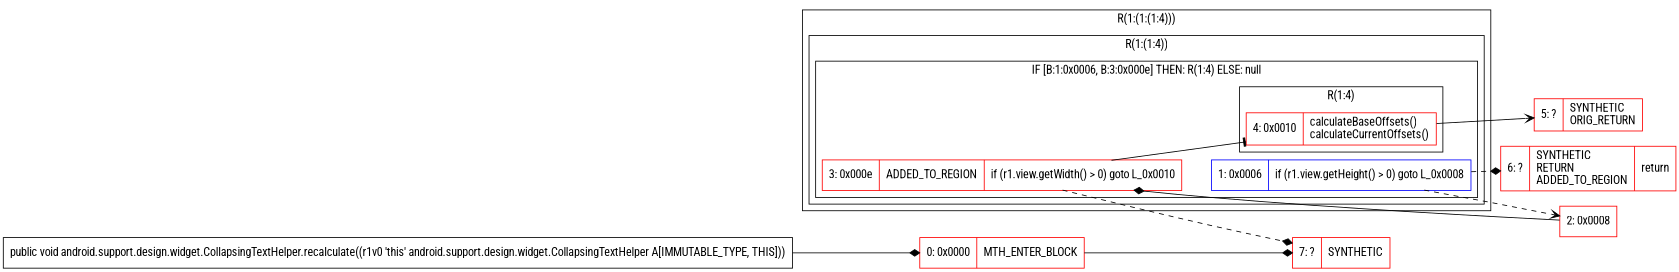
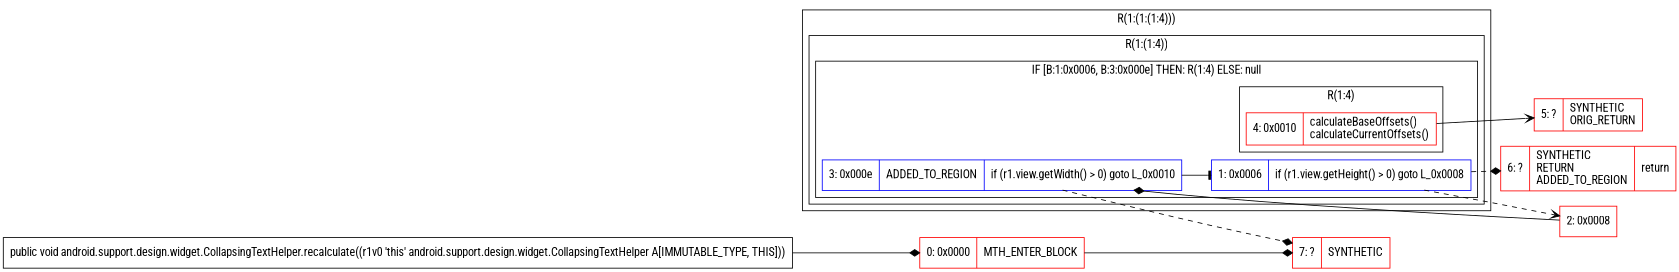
(1177, 151) -> (1194, 175)
(1002, 175) -> (1002, 175)
